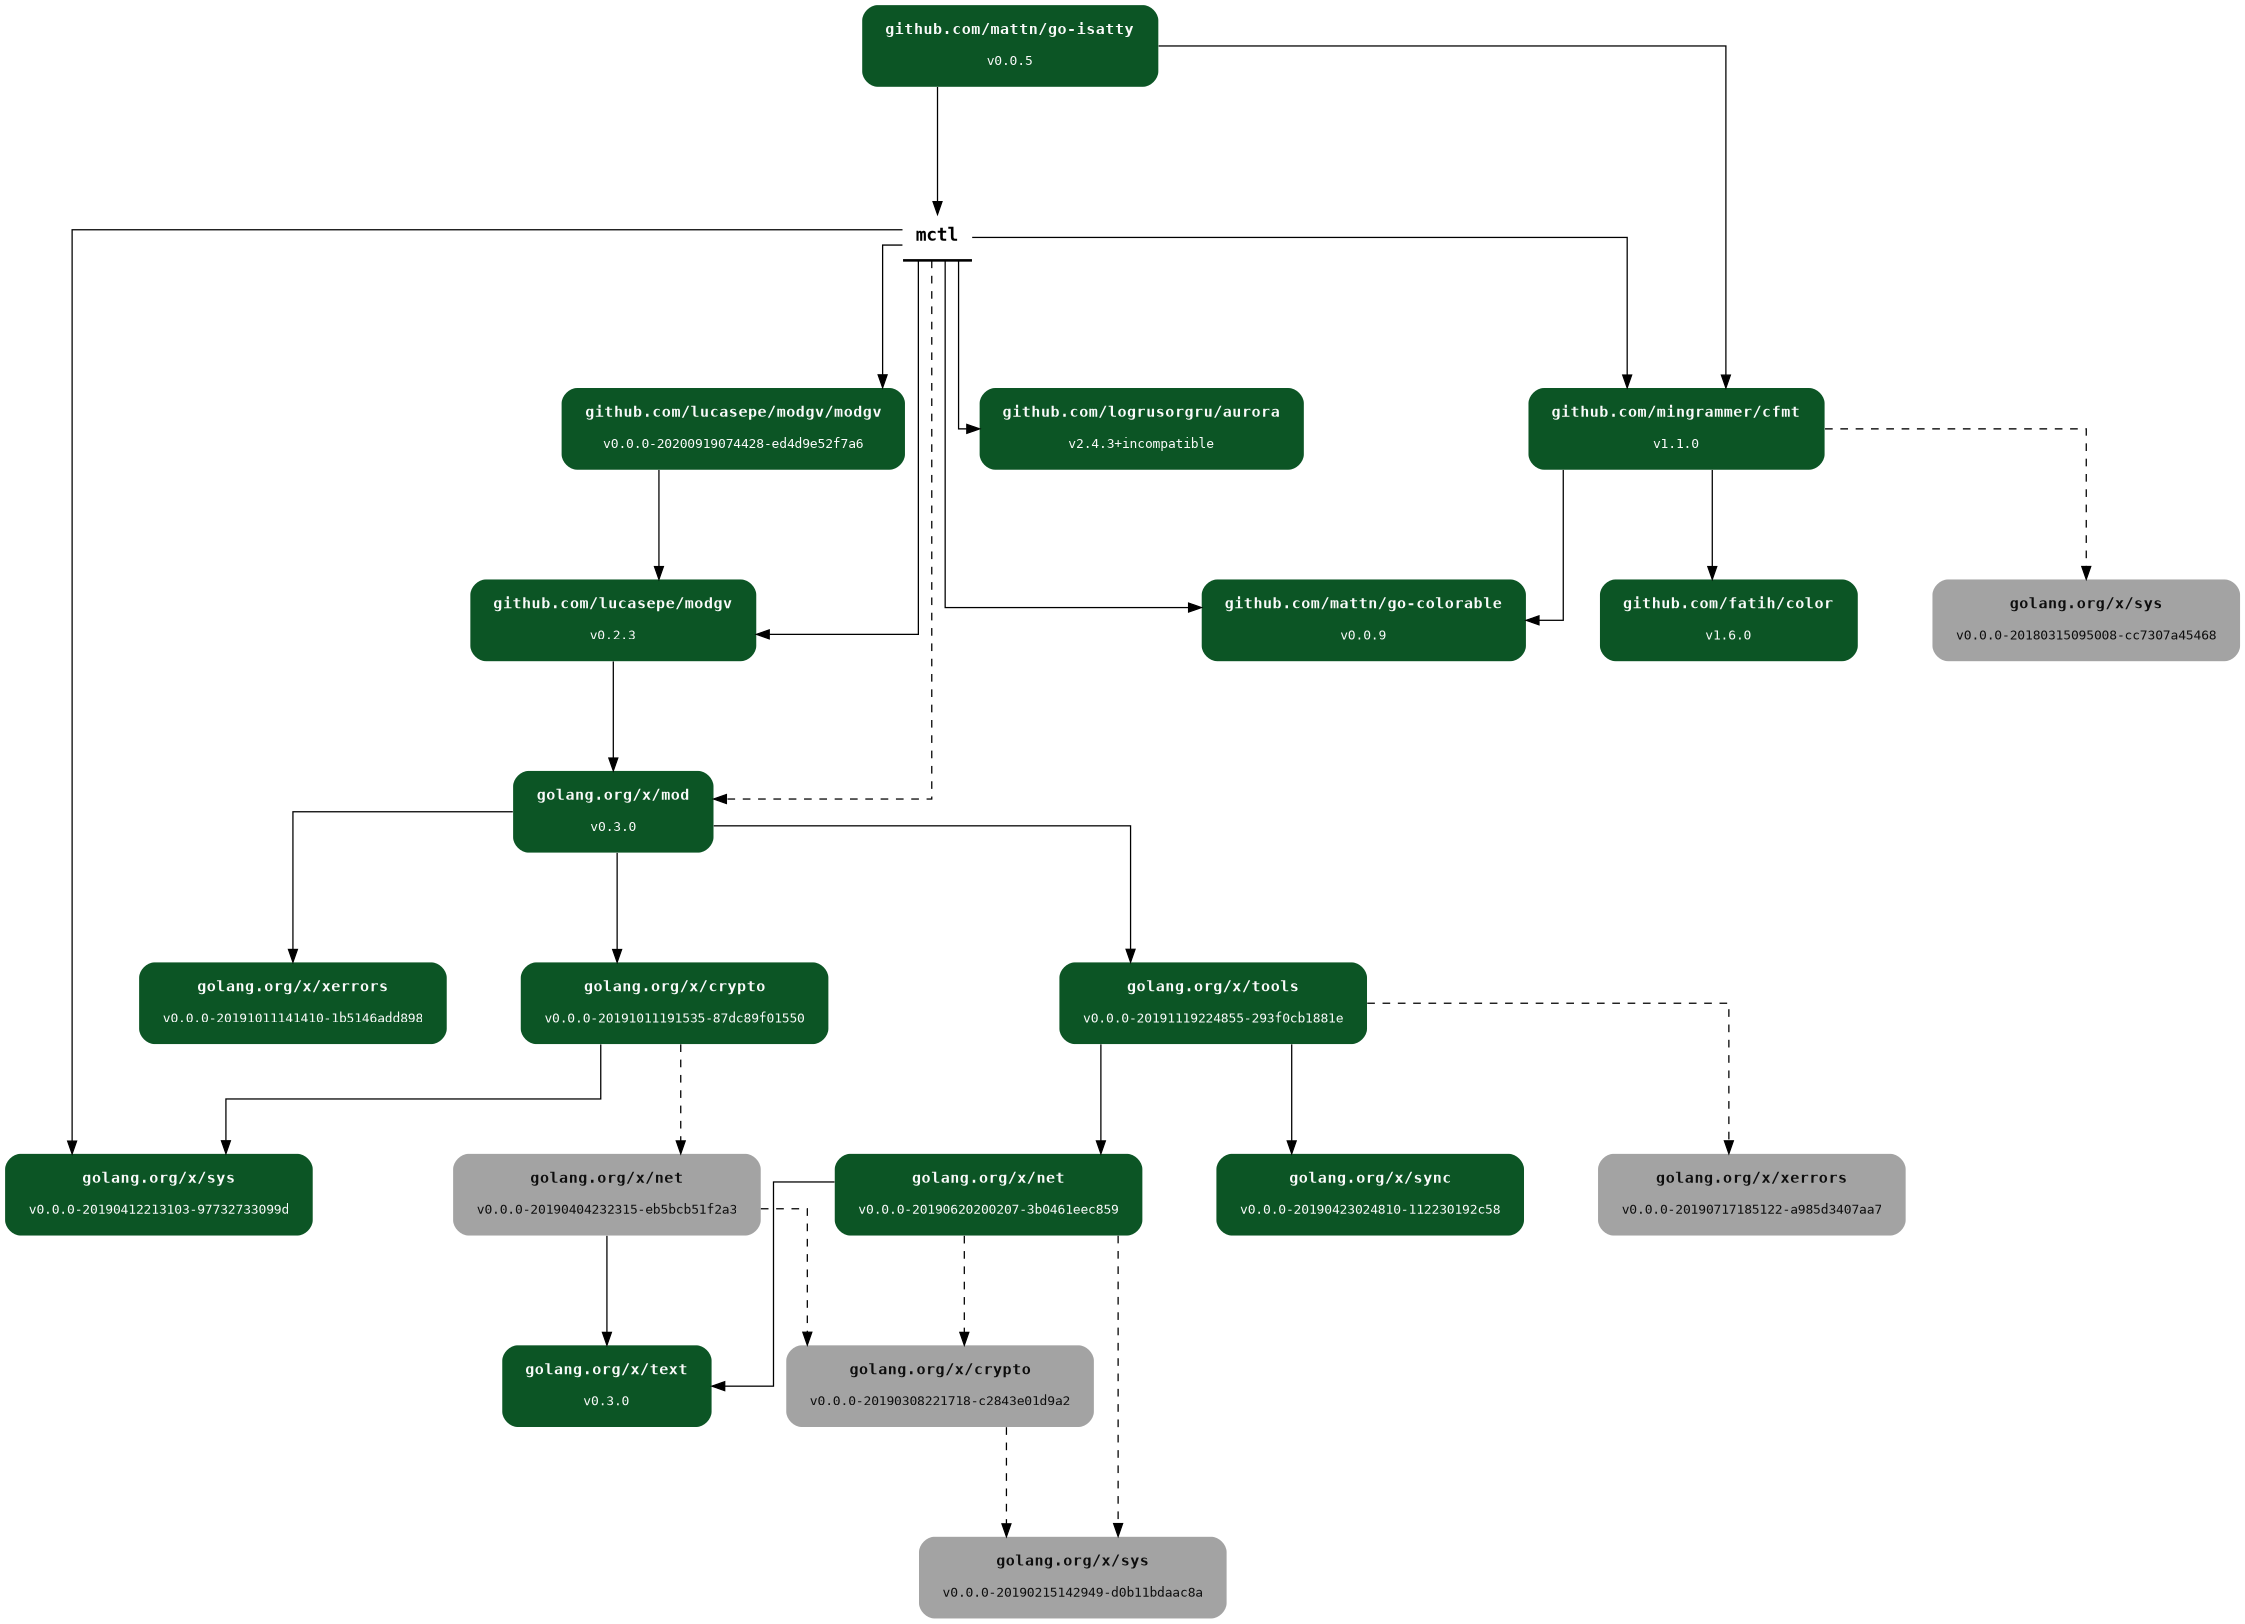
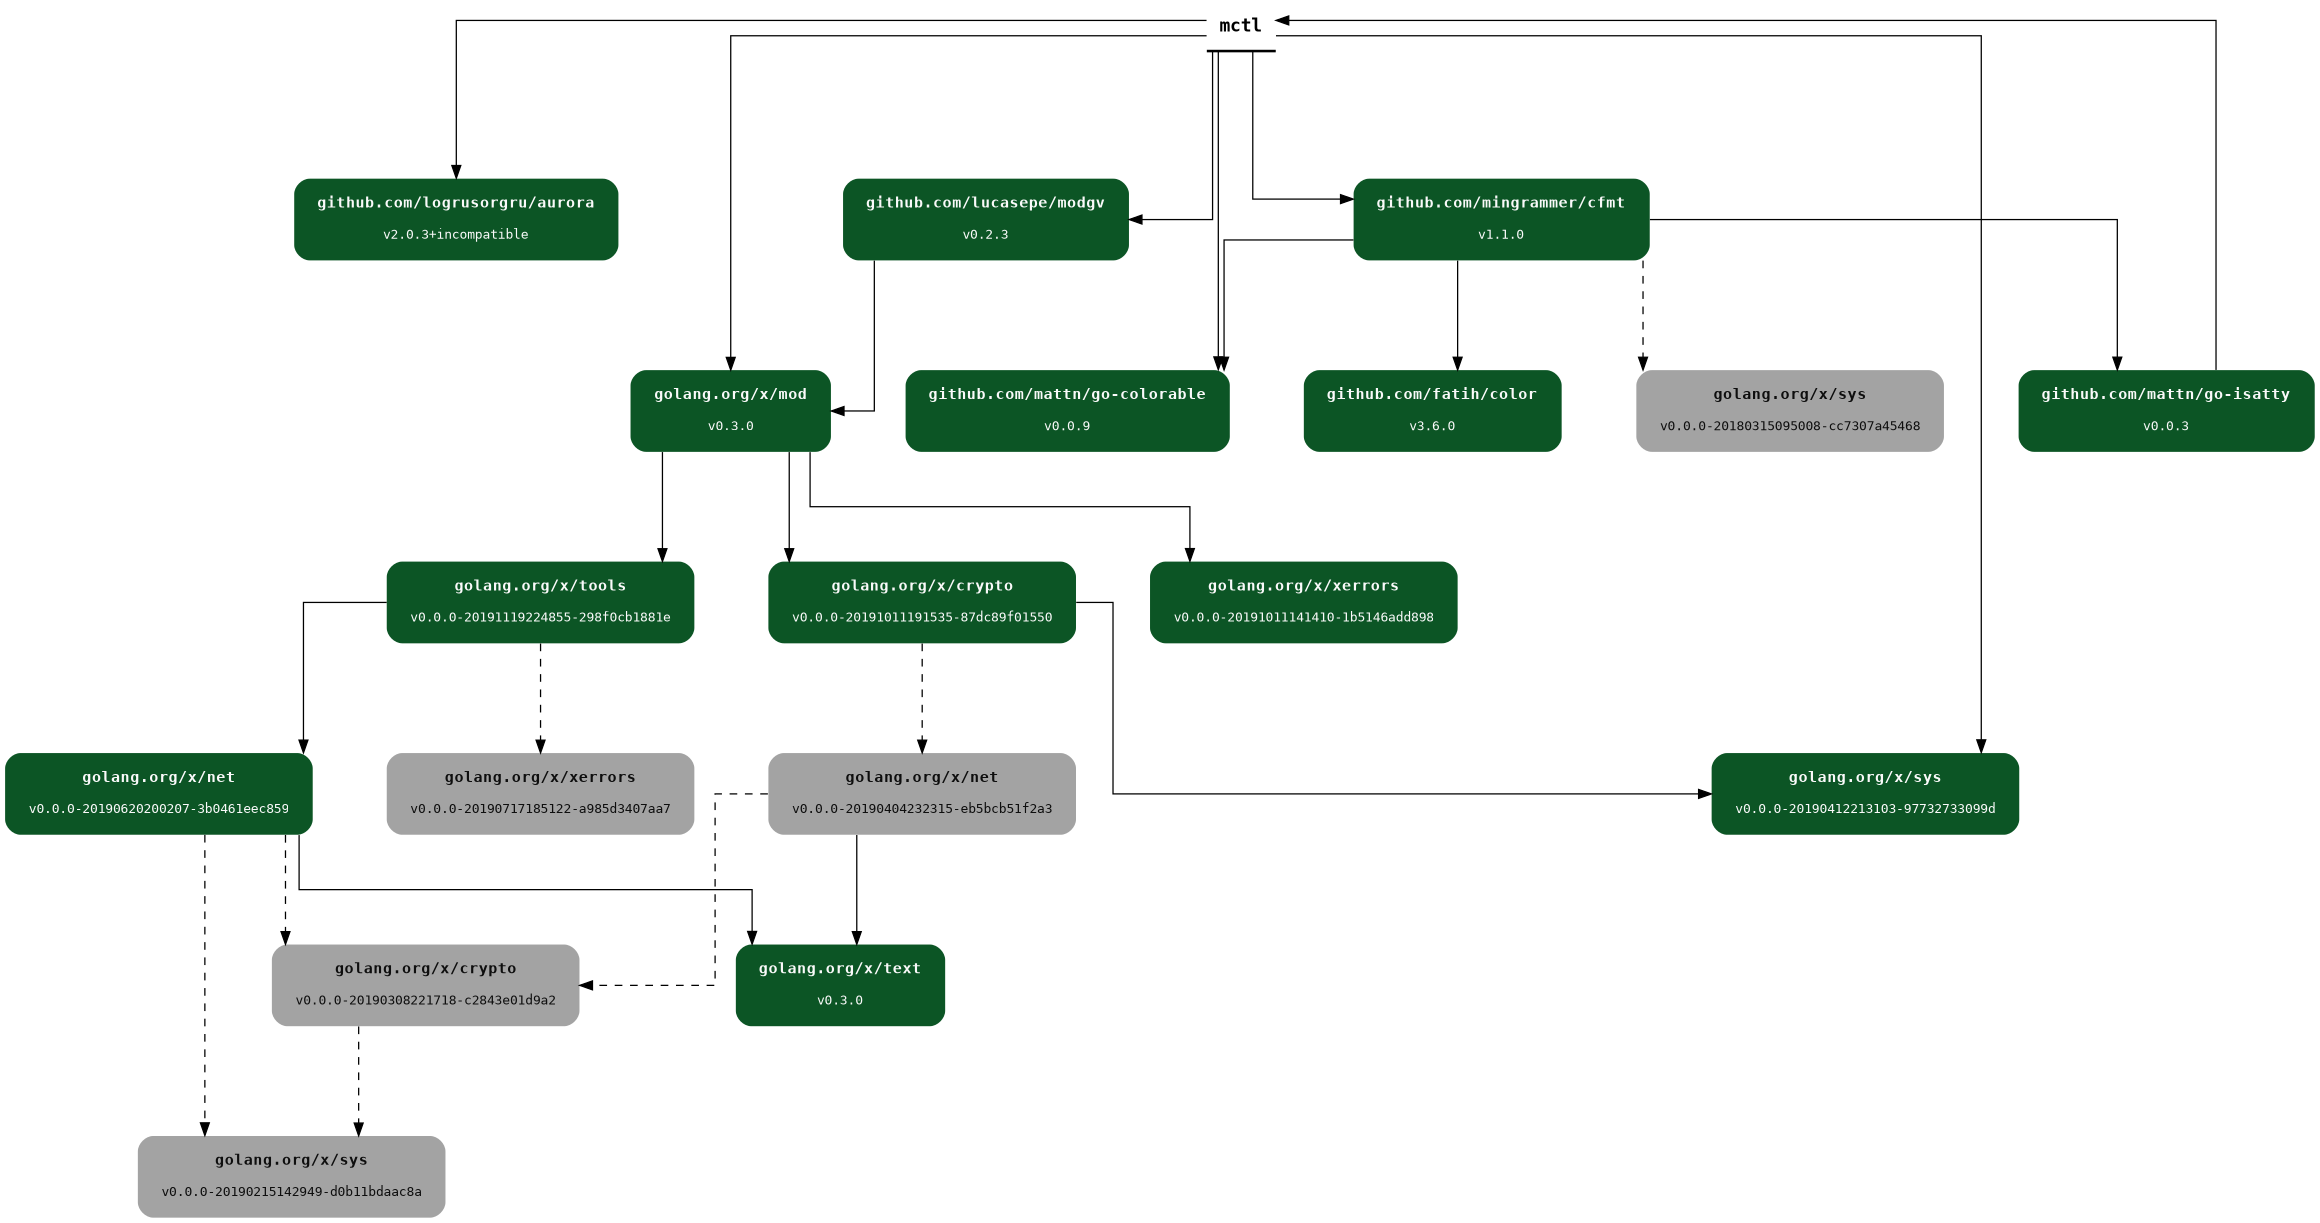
(1607, 46) -> (1952, 220)
(1010, 61) -> (2167, 426)
(733, 429) -> none
(1142, 444) -> (456, 235)
(932, 632) -> (808, 36)
(1729, 636) -> (1433, 426)
(1214, 1019) -> (541, 618)
(1370, 1195) -> none
